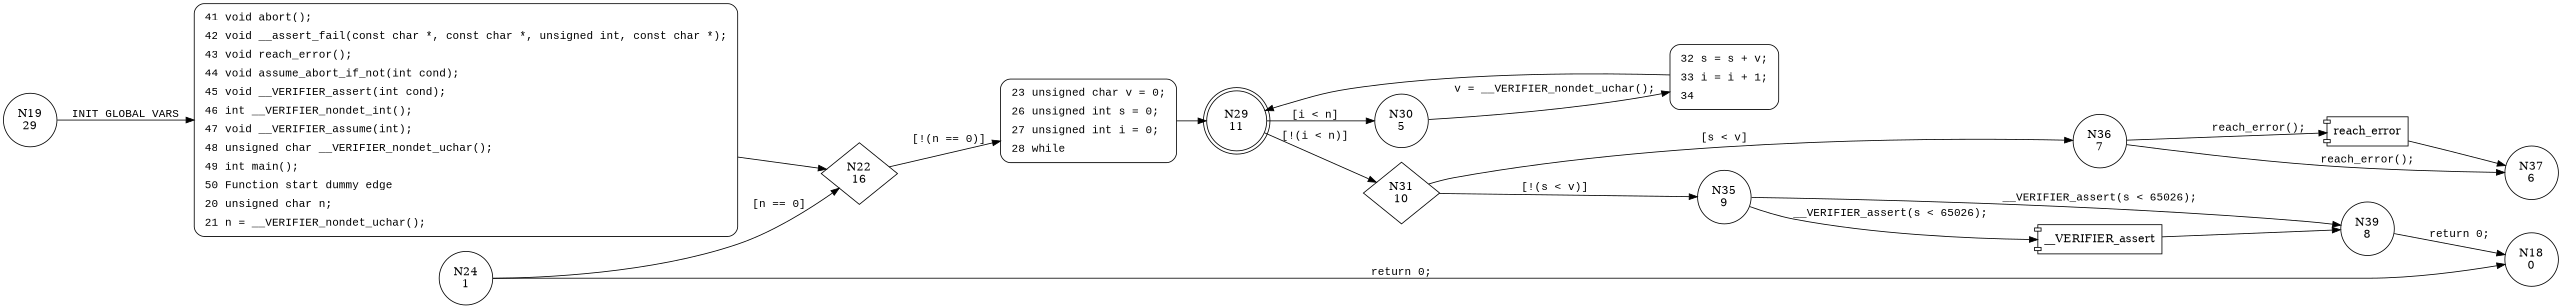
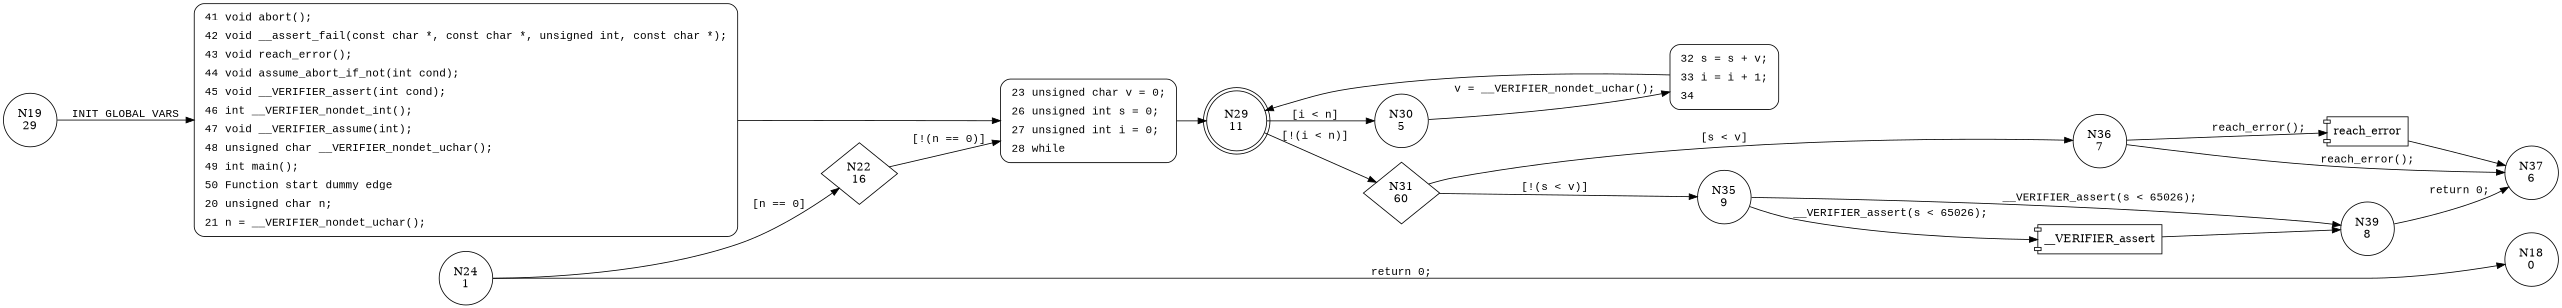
(778, 163) -> (865, 121)
(1402, 193) -> (1402, 193)
(2445, 243) -> (2449, 211)
